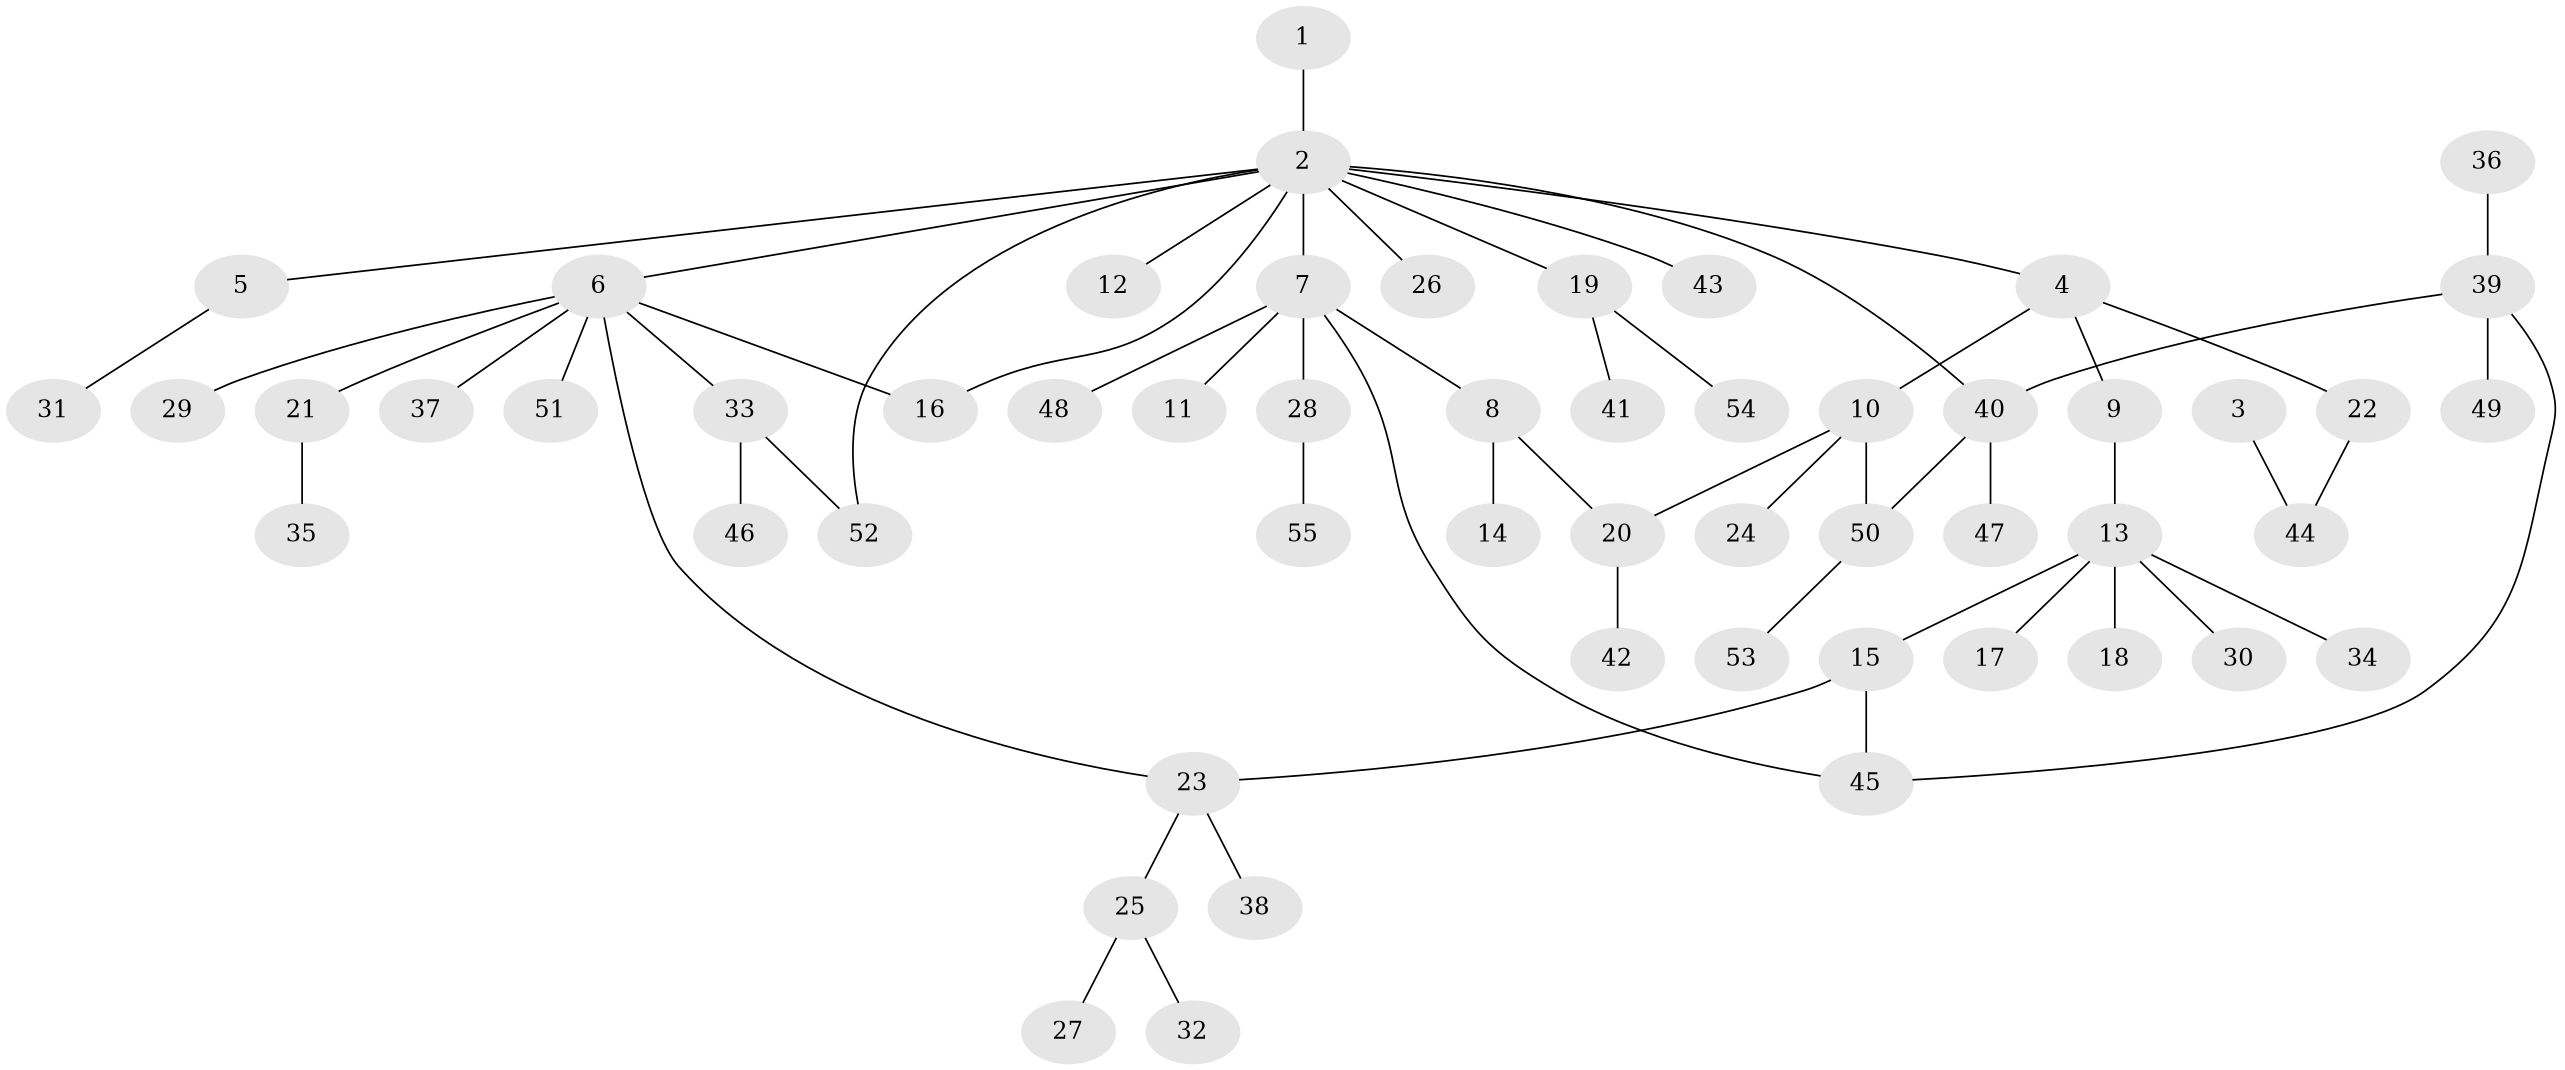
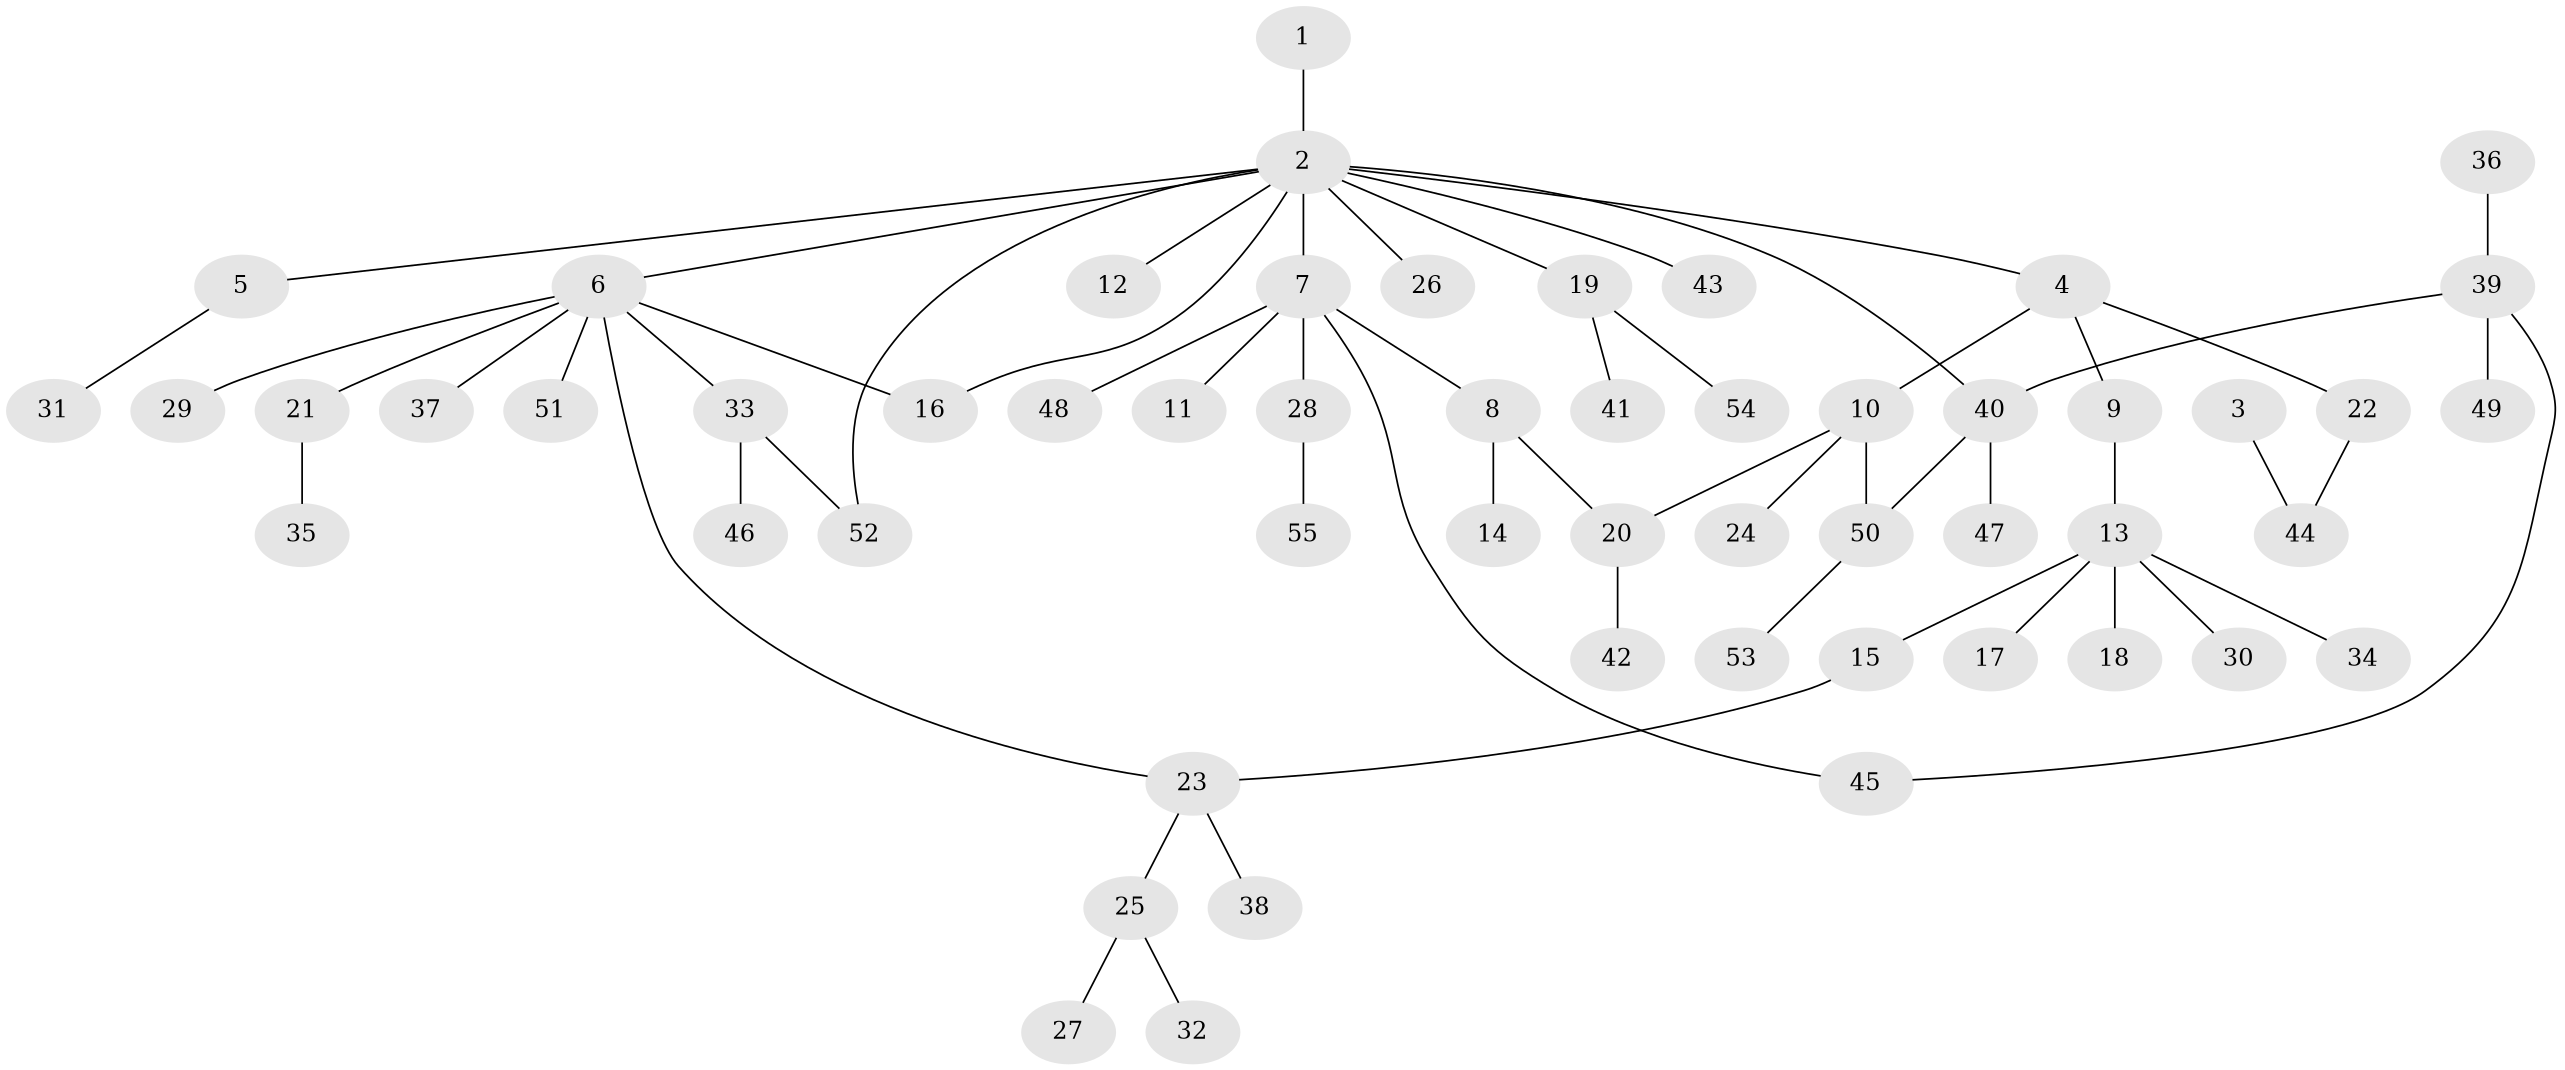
(1866, 722) -> none
